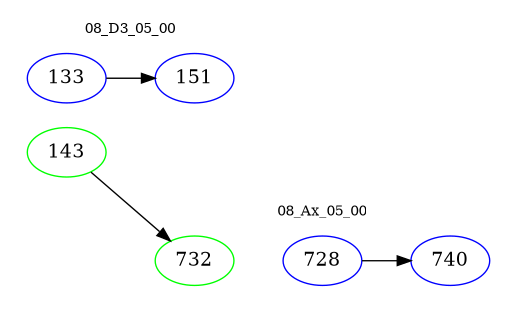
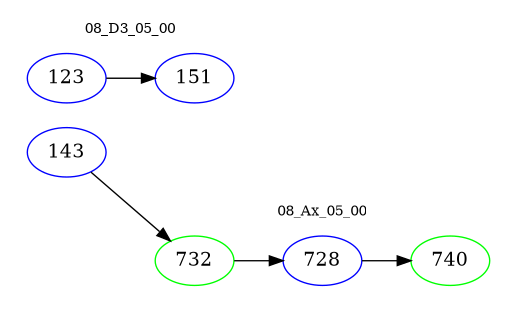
(67, 78) -> (67, 78)
(67, 152) -> (67, 152)
none -> (252, 261)
(450, 261) -> (450, 261)
